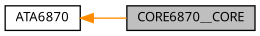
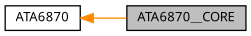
(191, 18) -> (186, 18)
